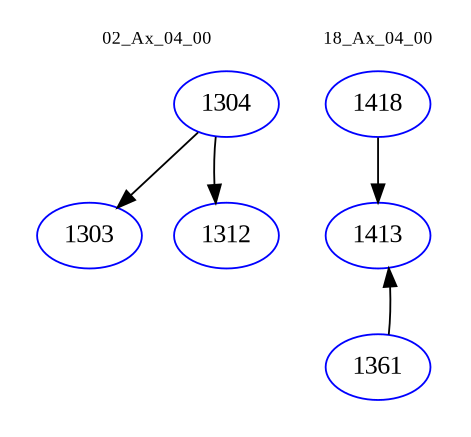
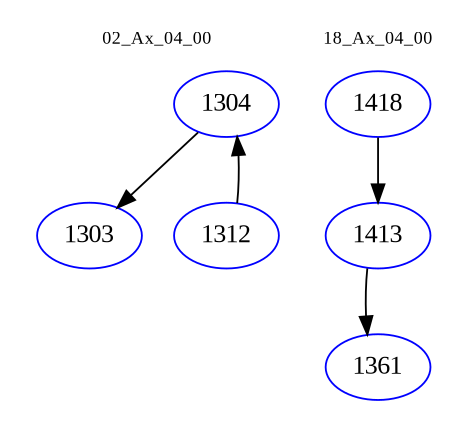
(214, 161) -> (239, 179)
(390, 311) -> (366, 292)
